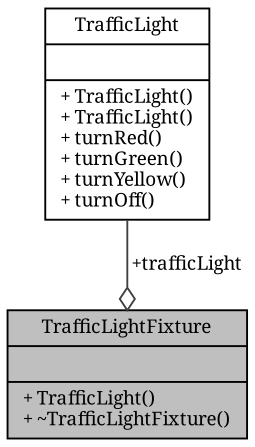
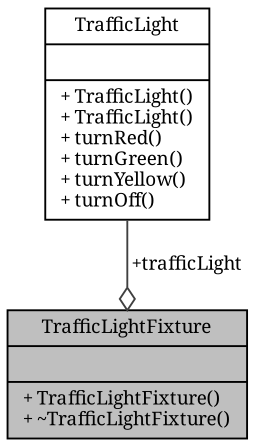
(90, 399) -> (123, 399)
